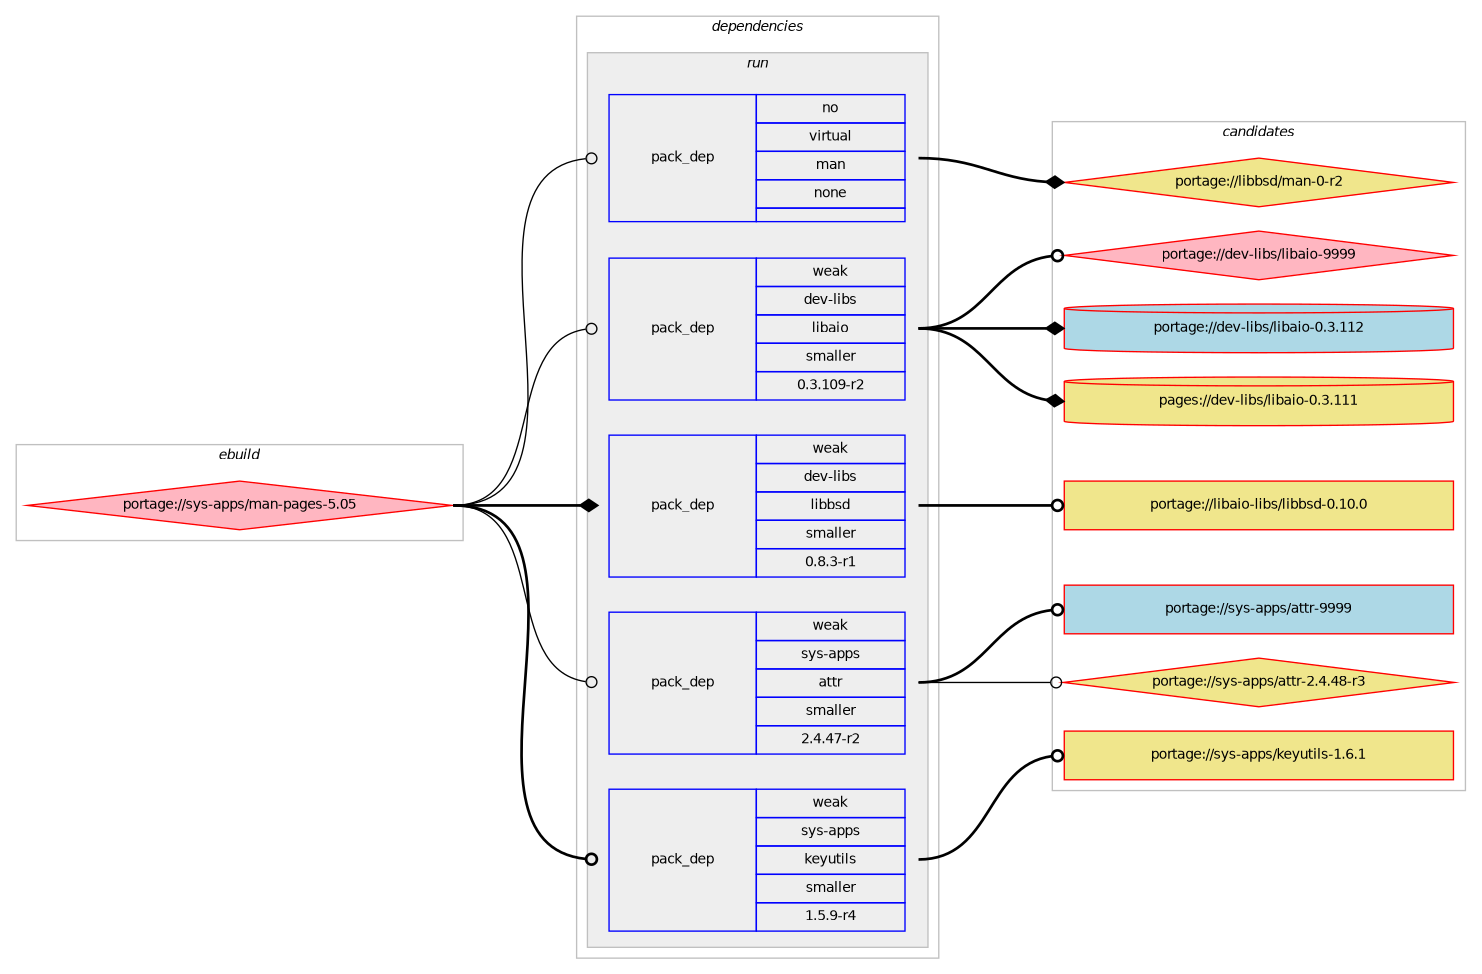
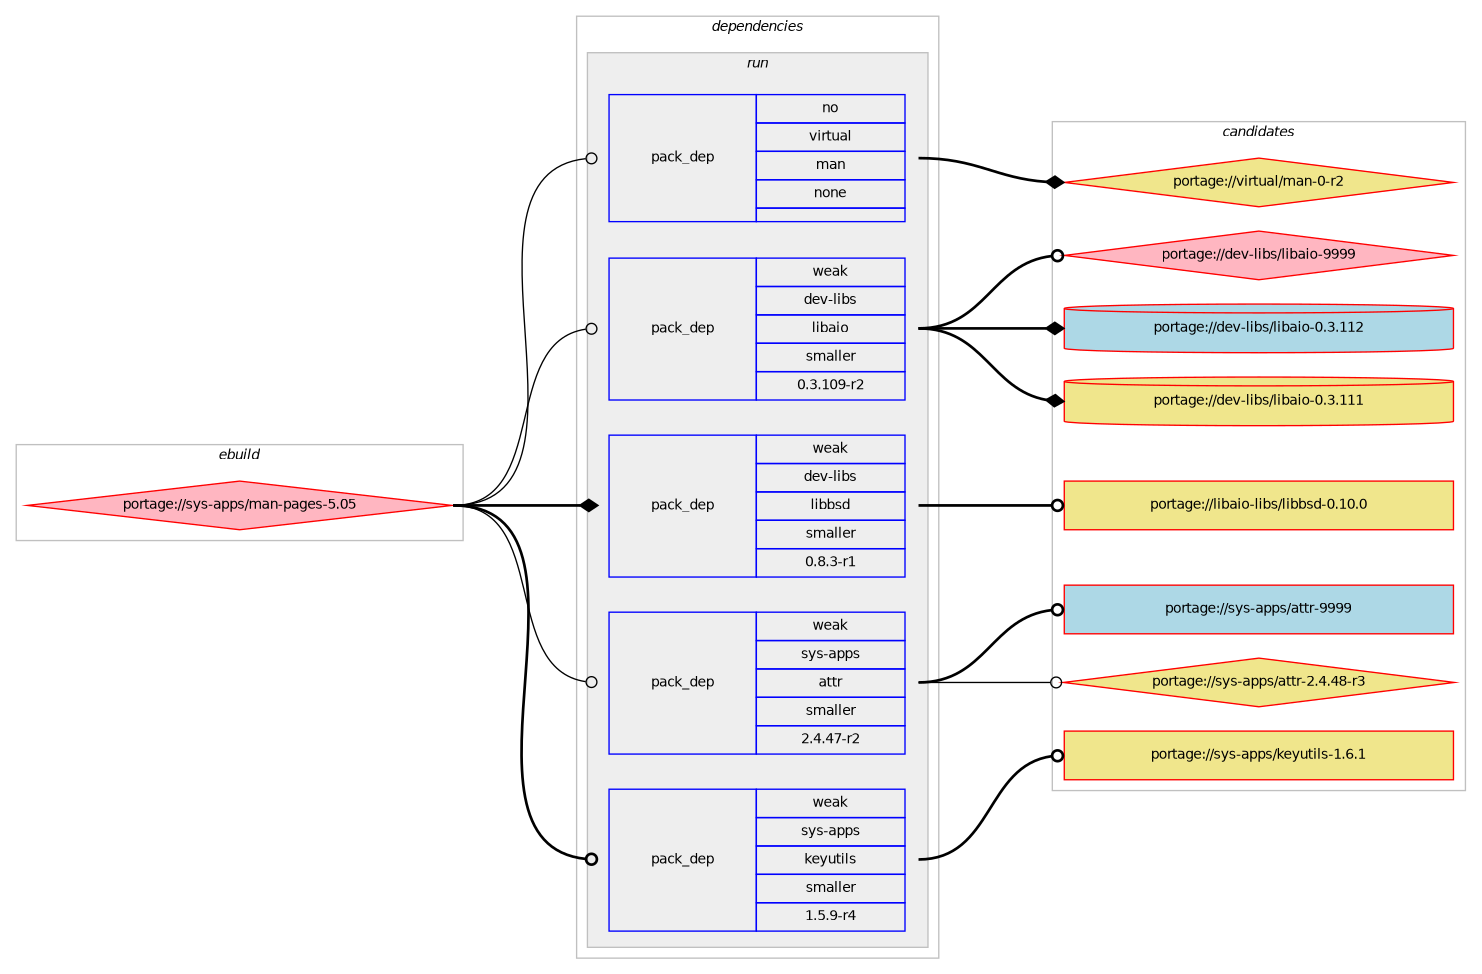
(1259, 182) -> (1259, 182)
(1259, 401) -> (1259, 401)
